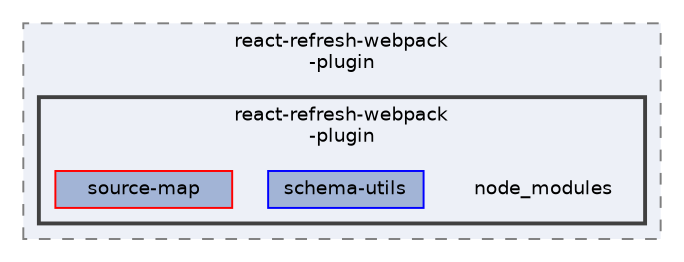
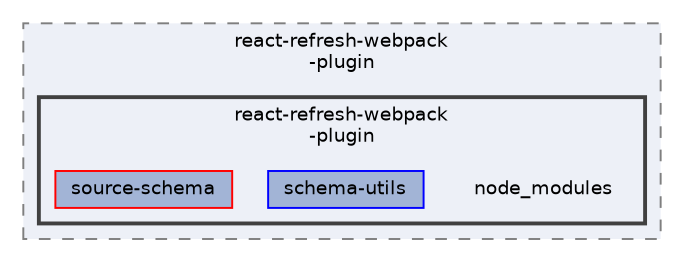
(144, 189) -> (144, 189)
